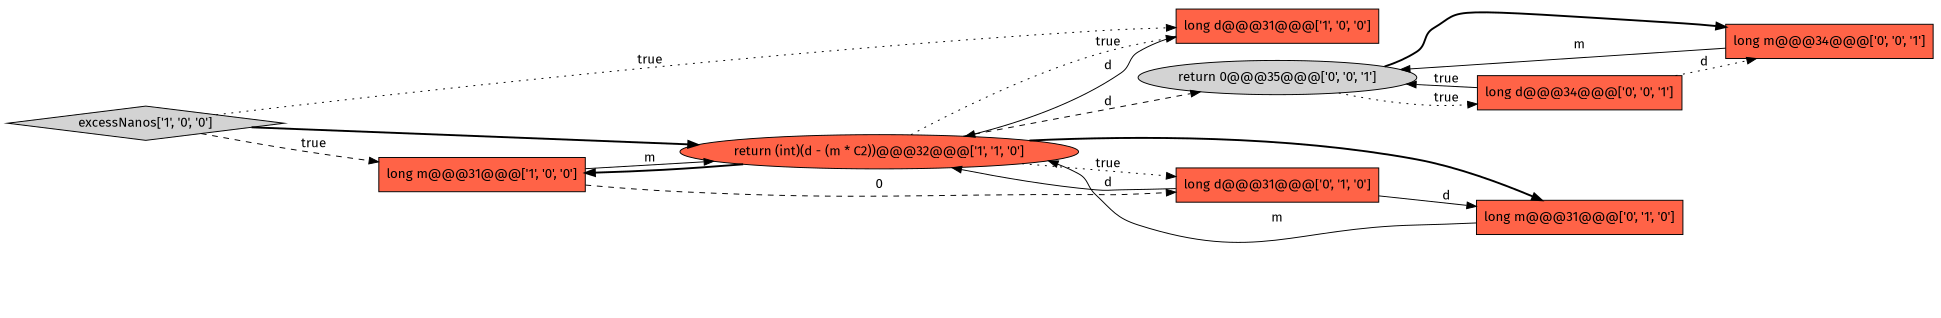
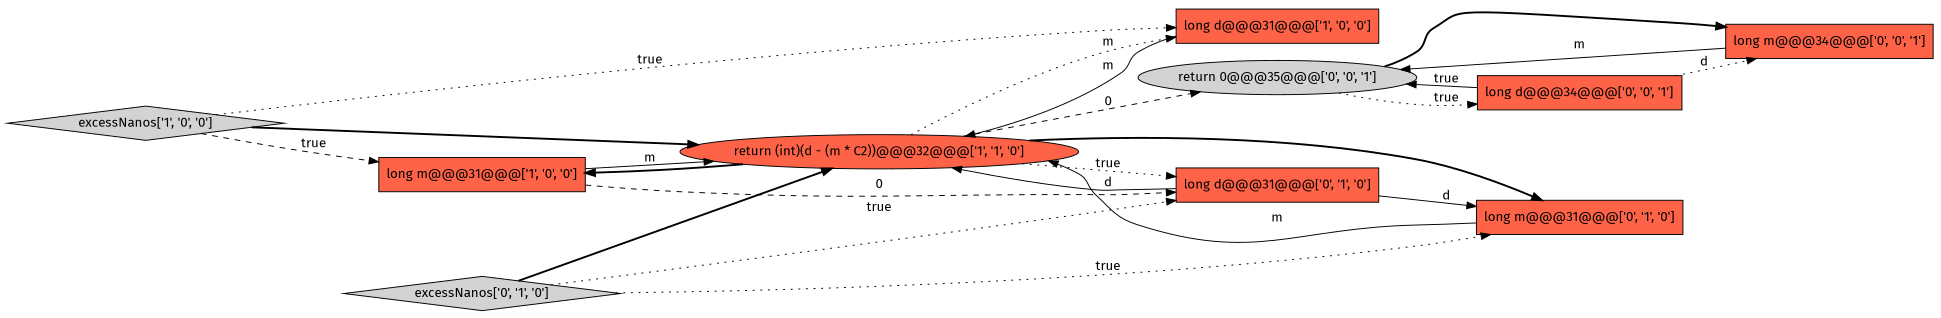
(1108, 42) -> (1108, 42)
(1108, 66) -> (1108, 66)
(1108, 102) -> (1108, 102)
none -> (482, 294)
